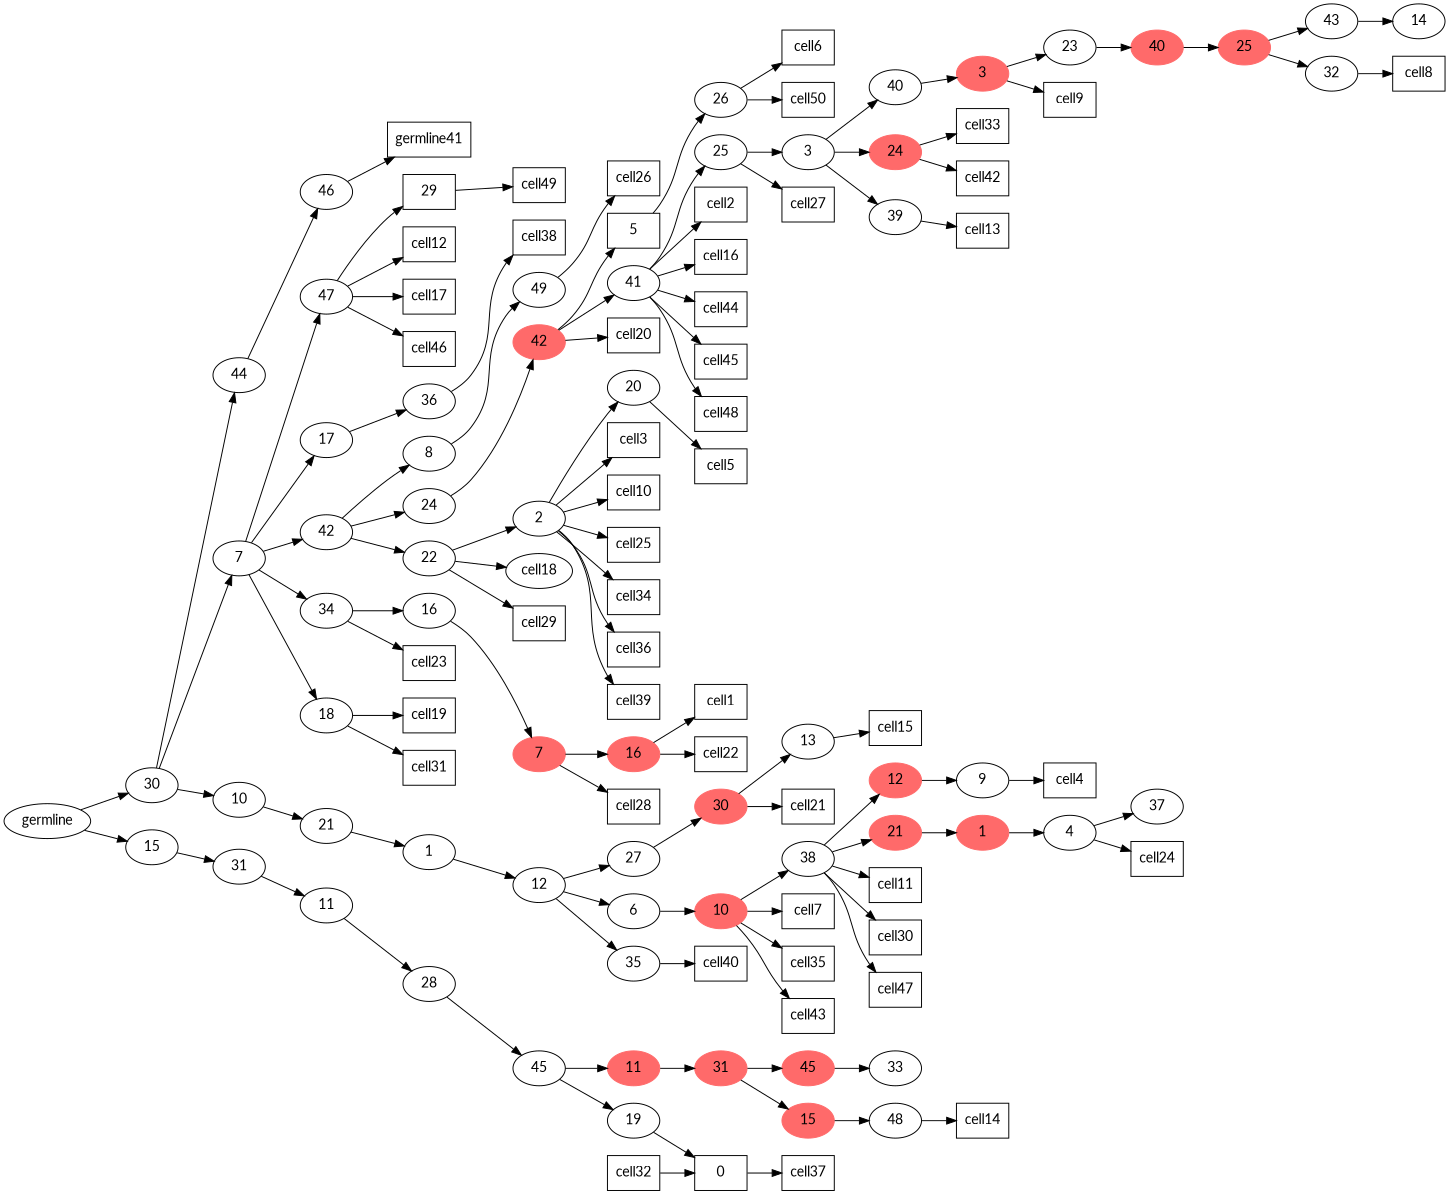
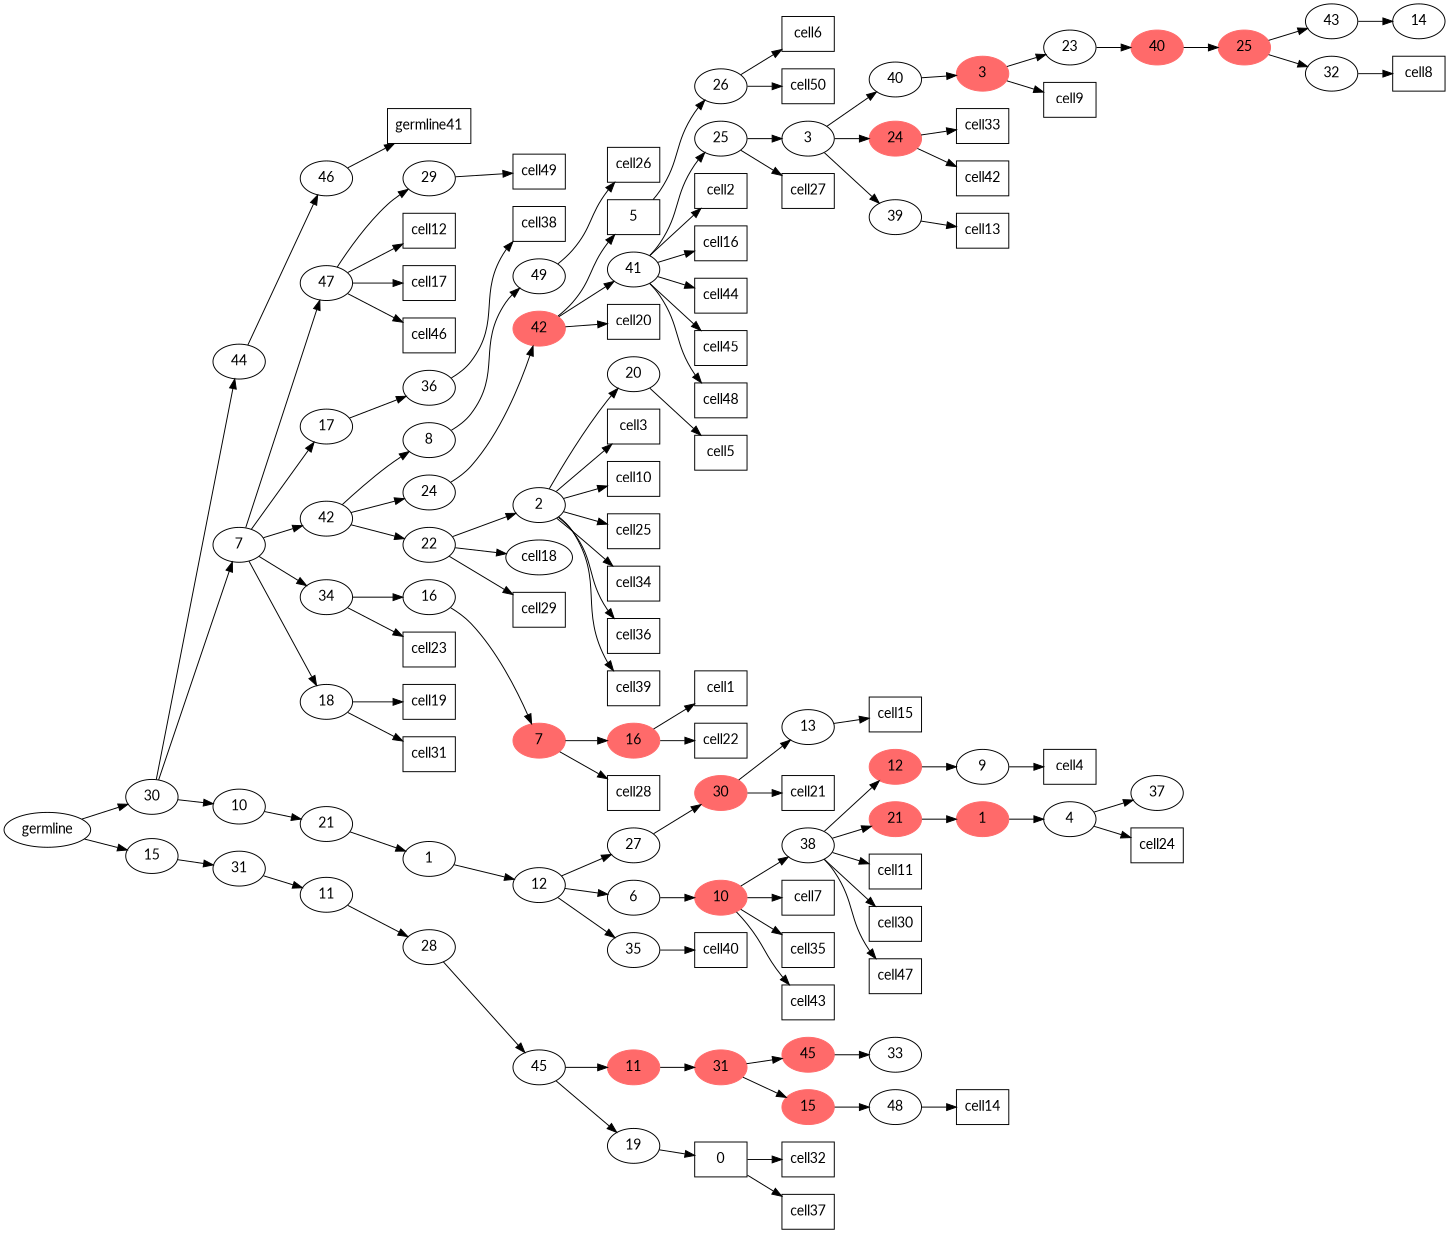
(429, 192) -> (429, 178)
(673, 1173) -> (760, 1159)
